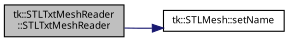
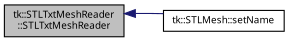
(138, 28) -> (149, 13)
